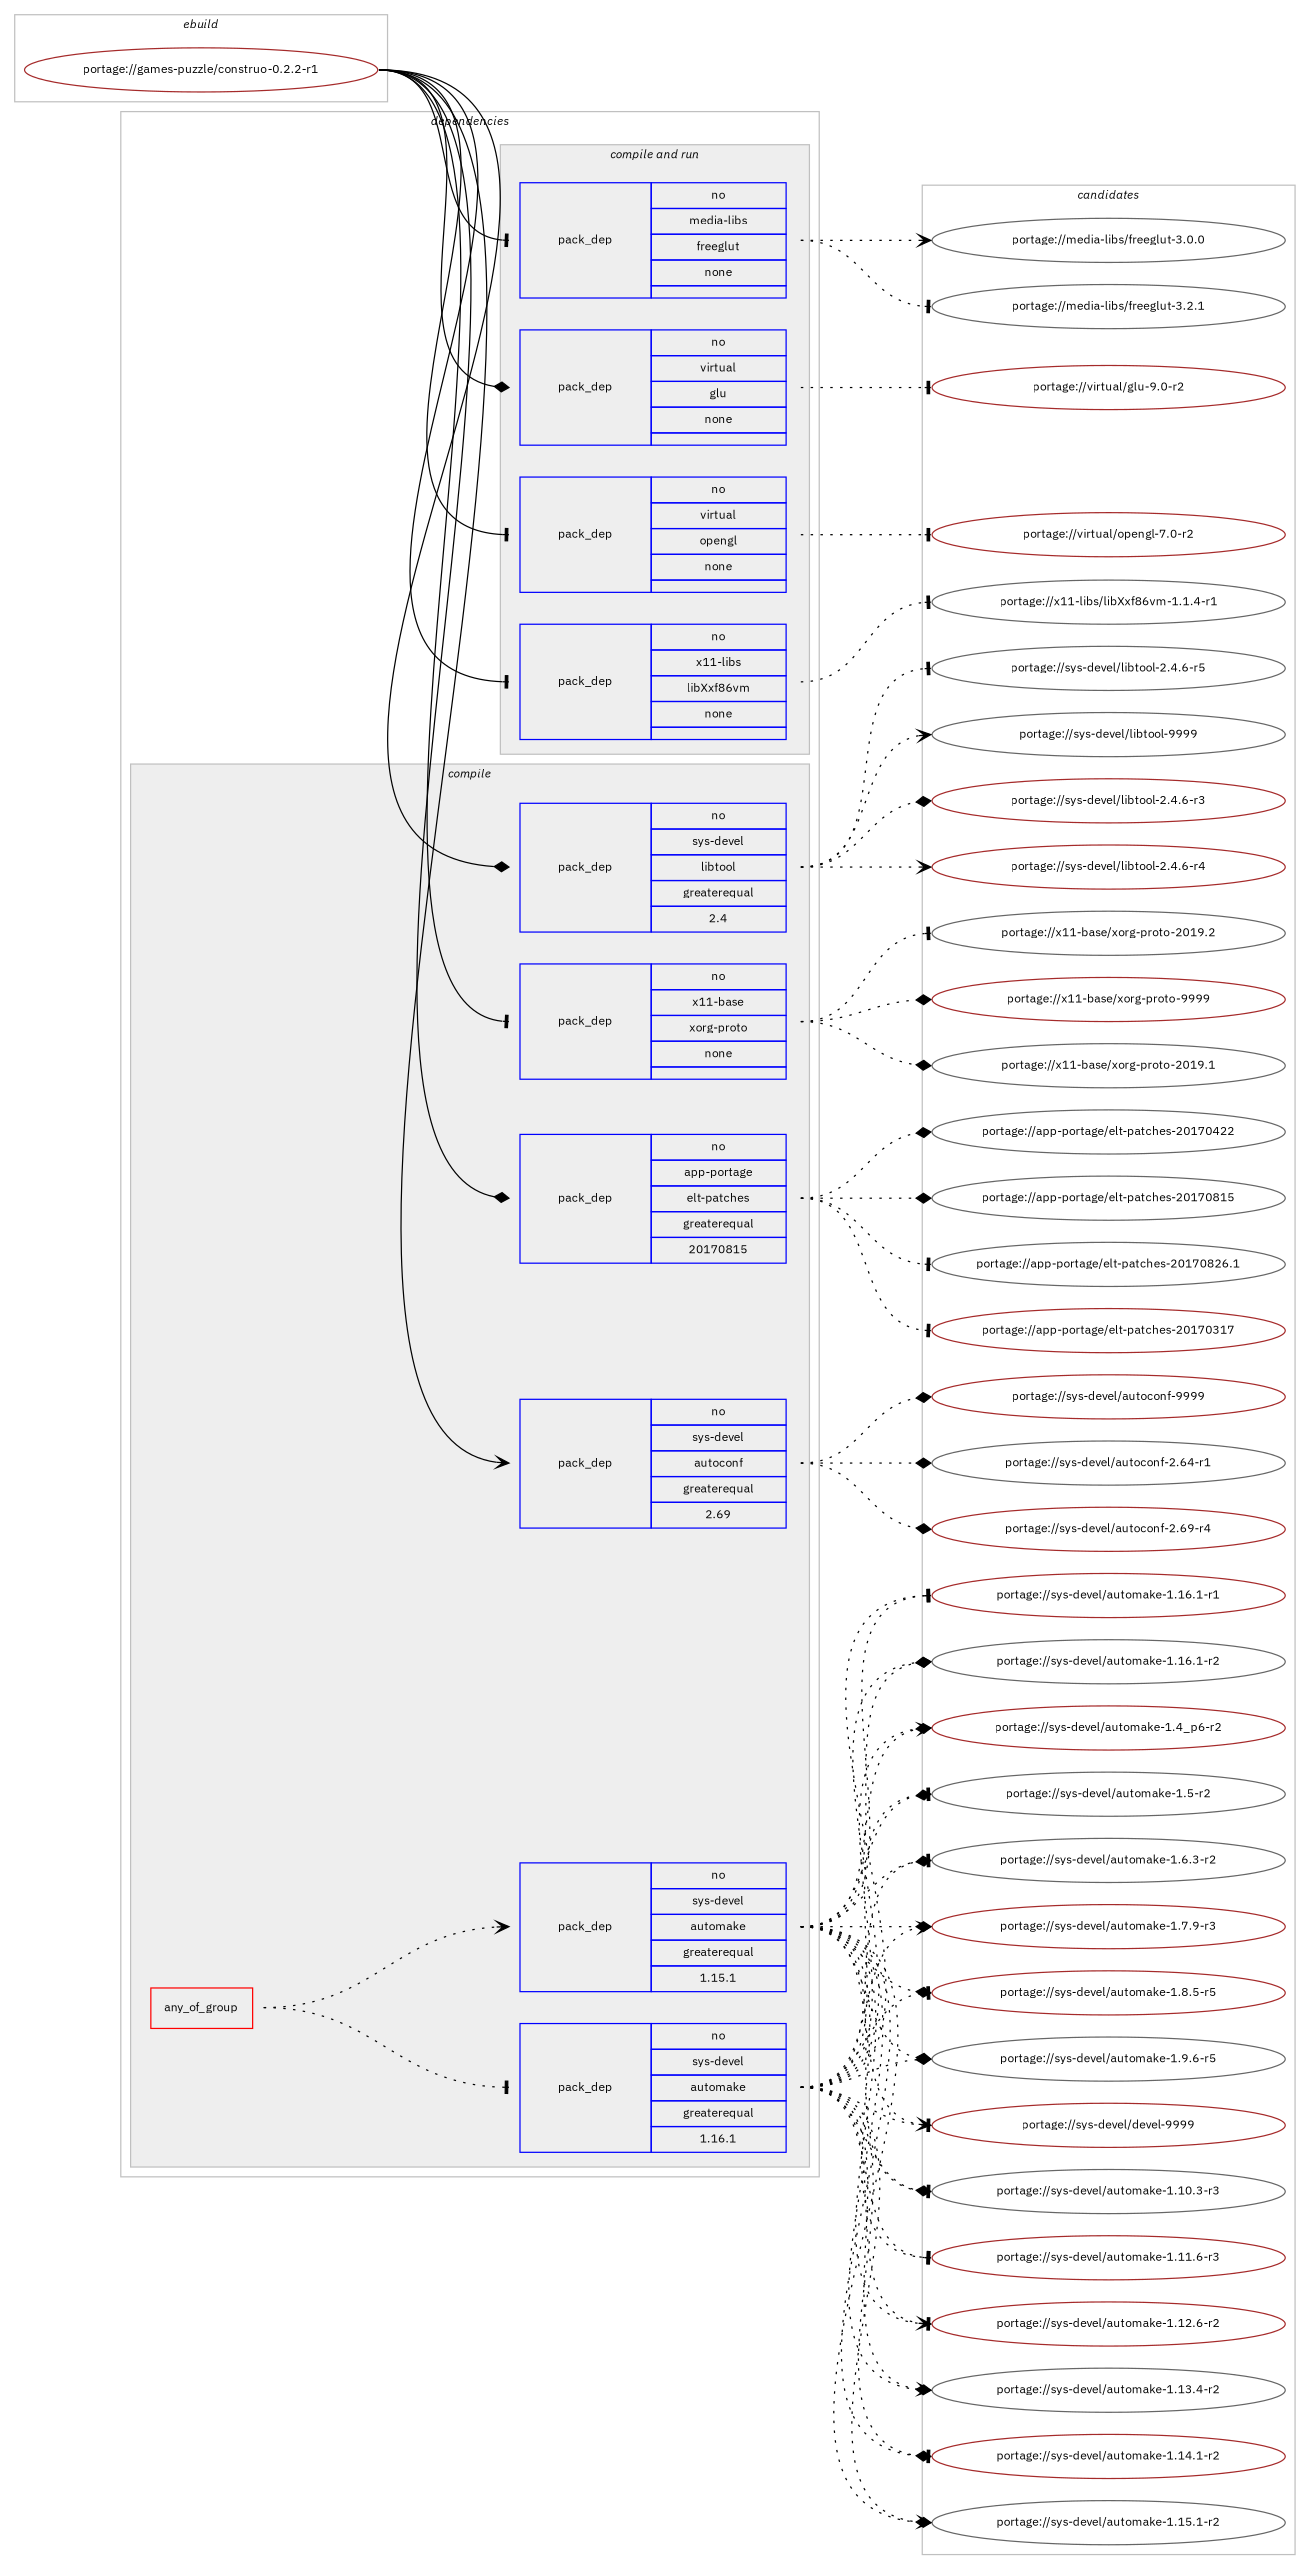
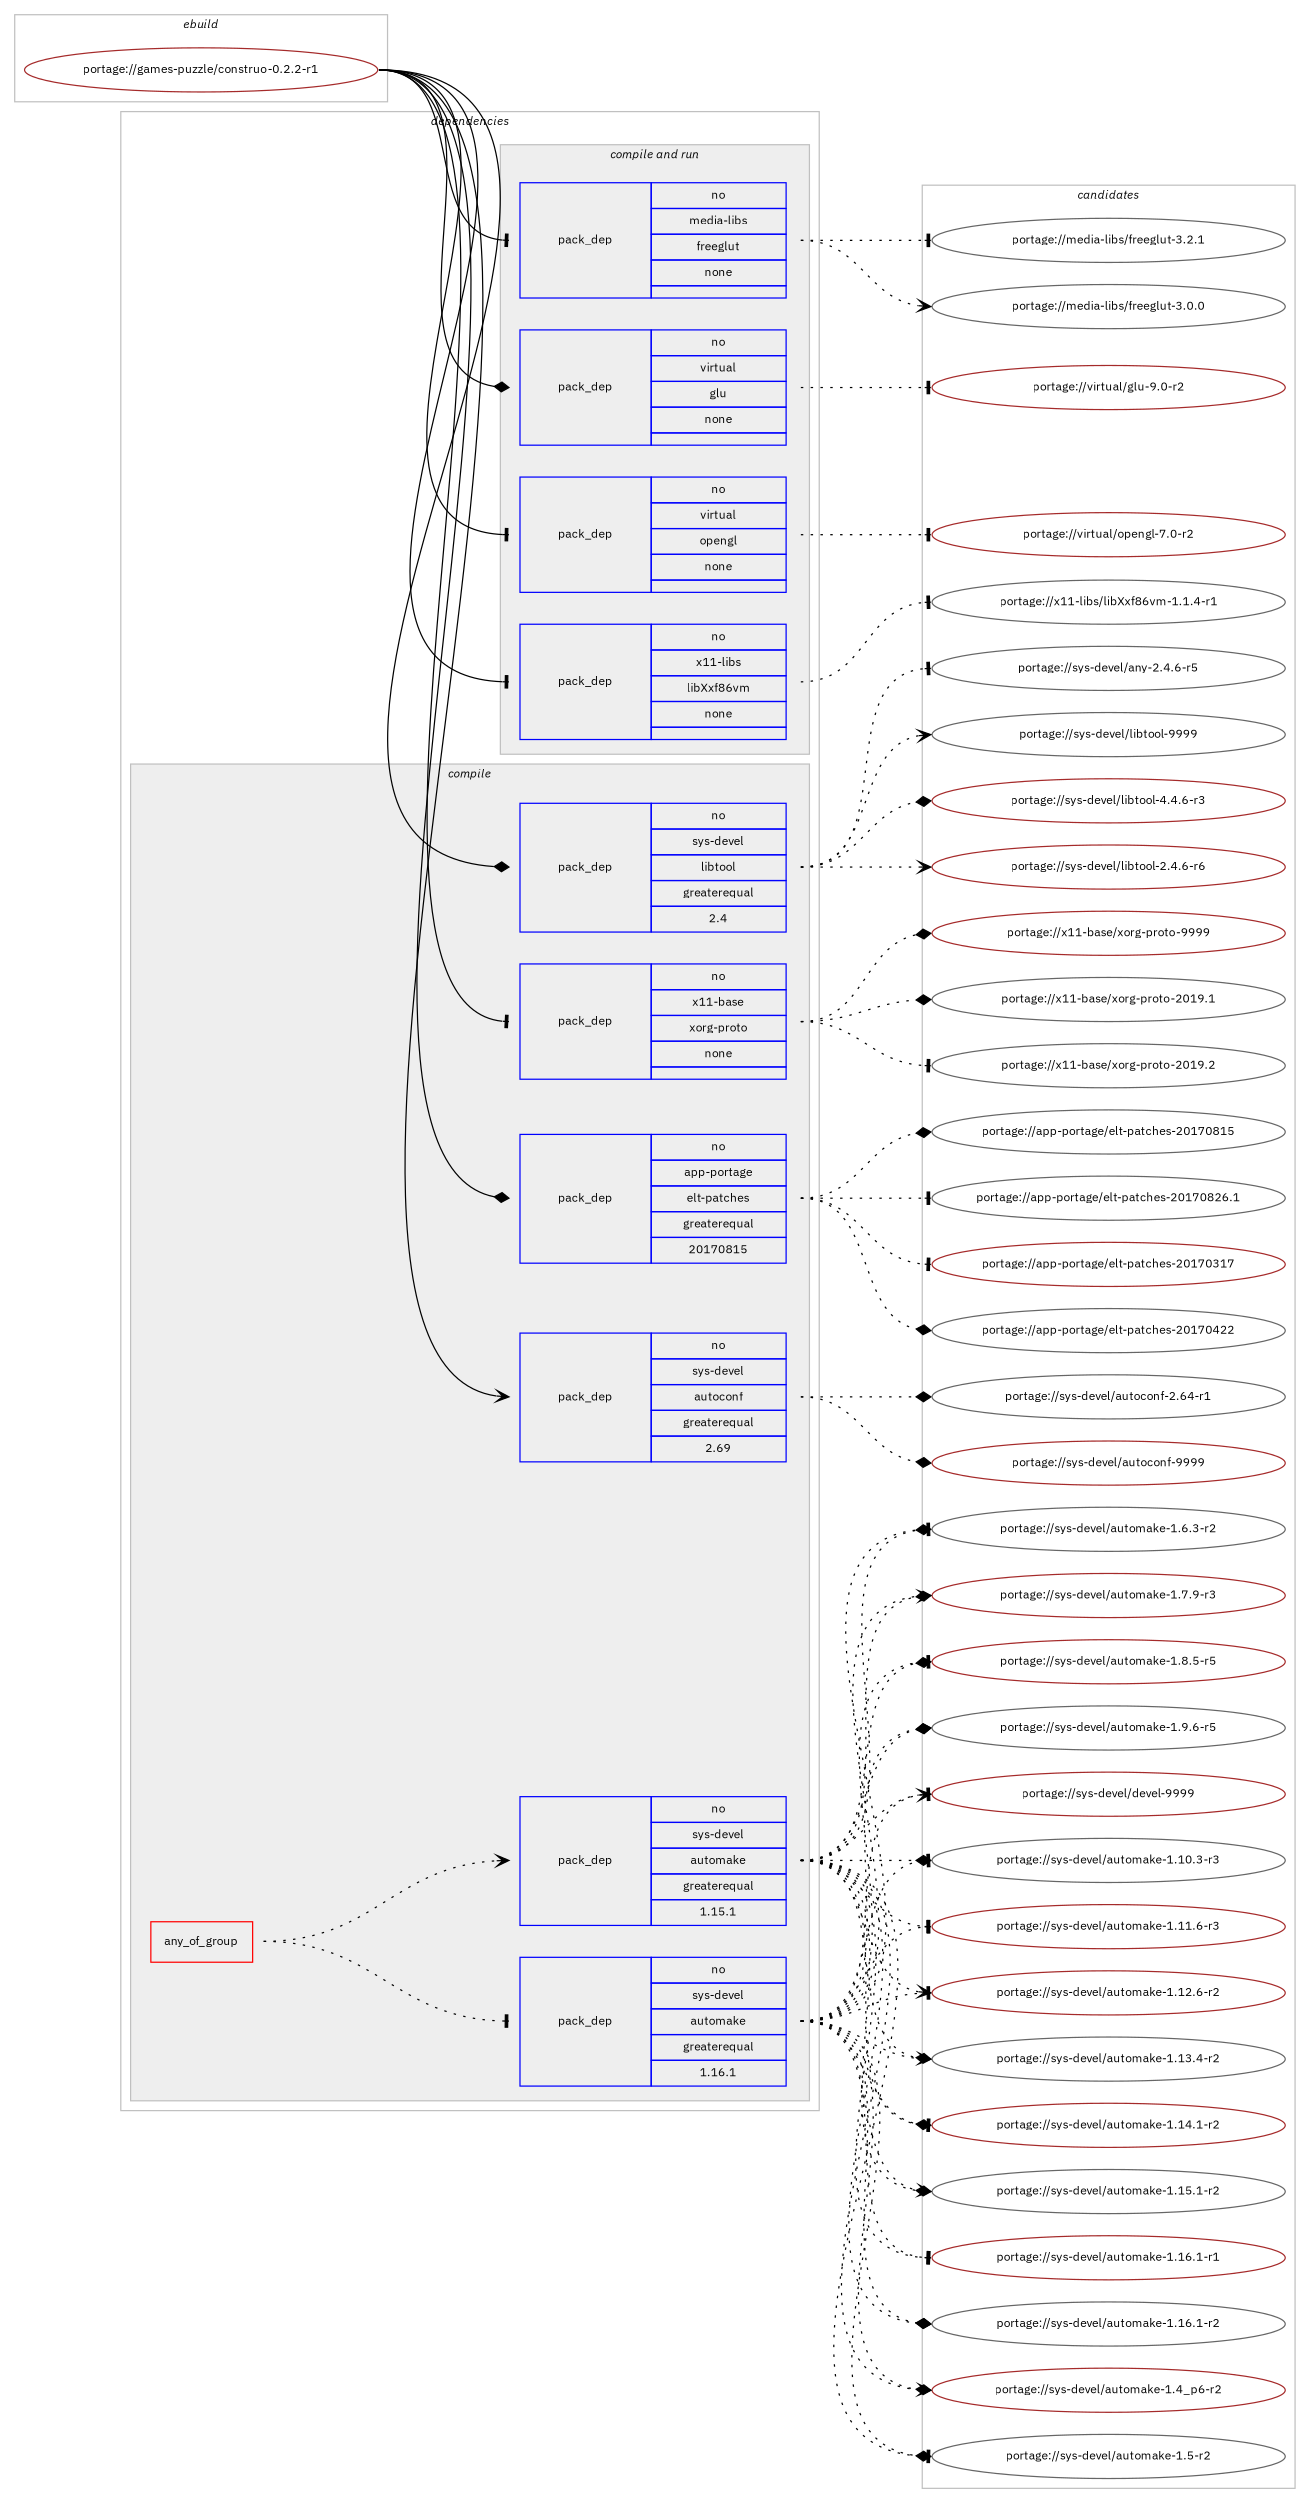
(1109, 668) -> (1109, 668)
(1109, 801) -> (1109, 801)
(1109, 867) -> (1109, 867)
(1109, 1529) -> none
